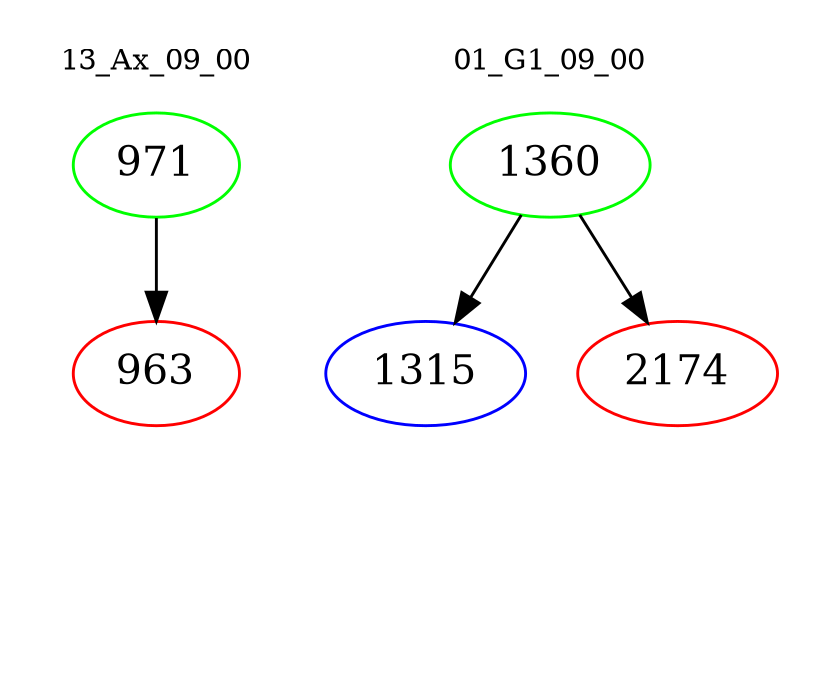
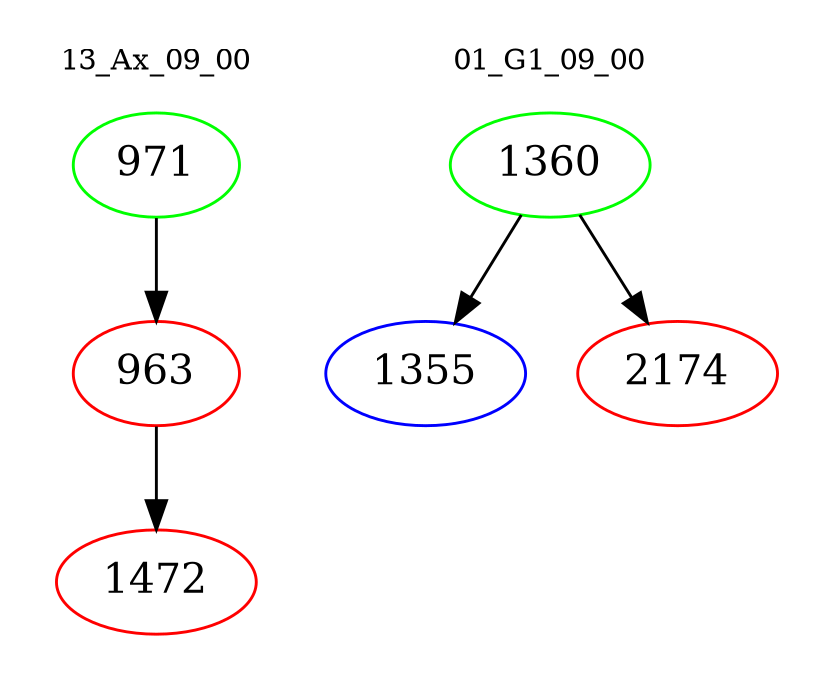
(426, 374) -> (426, 374)
none -> (156, 582)
